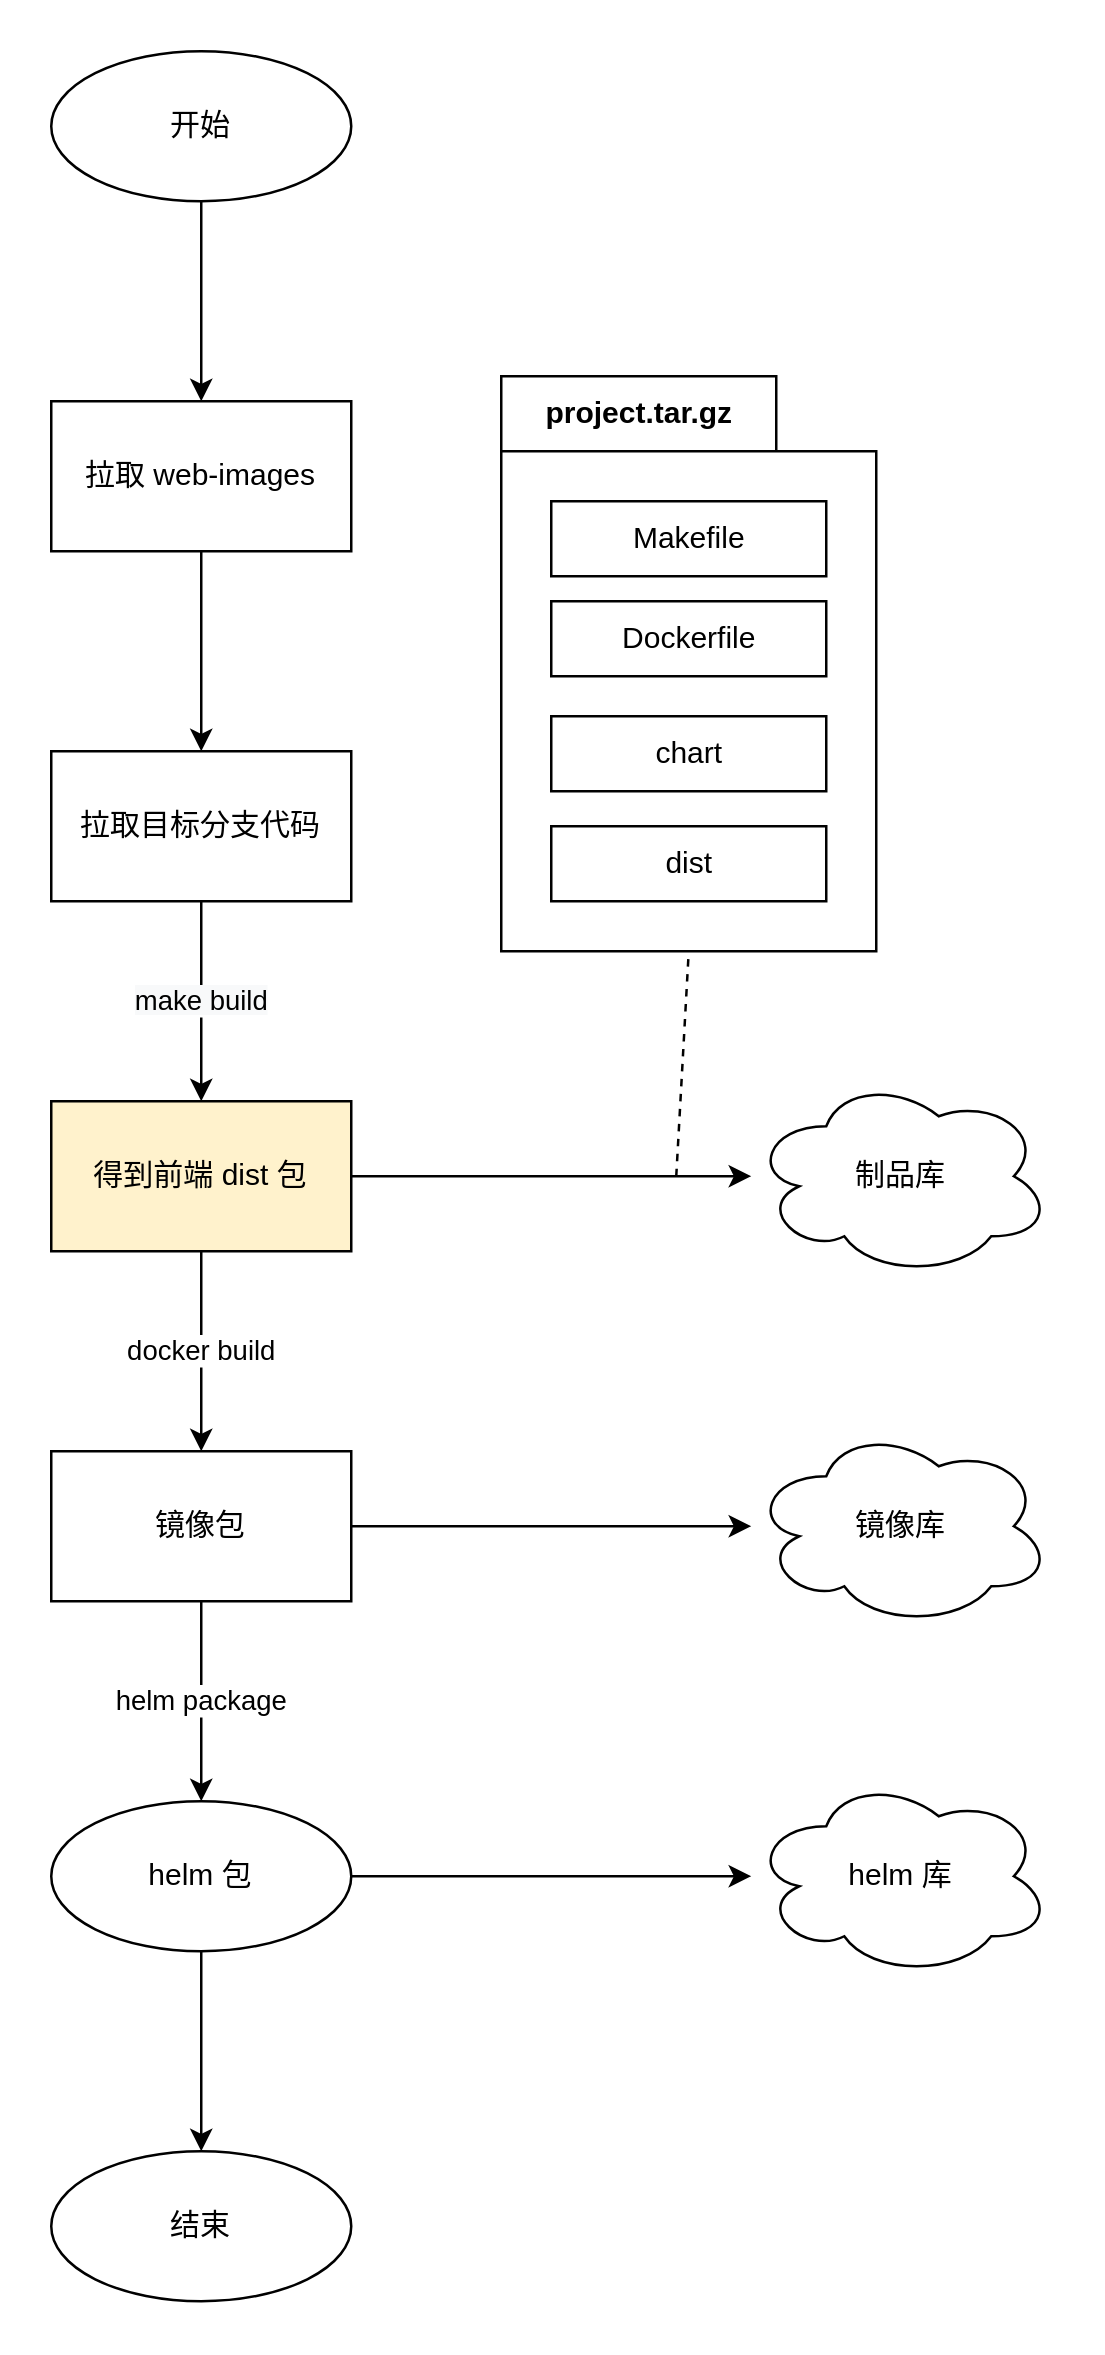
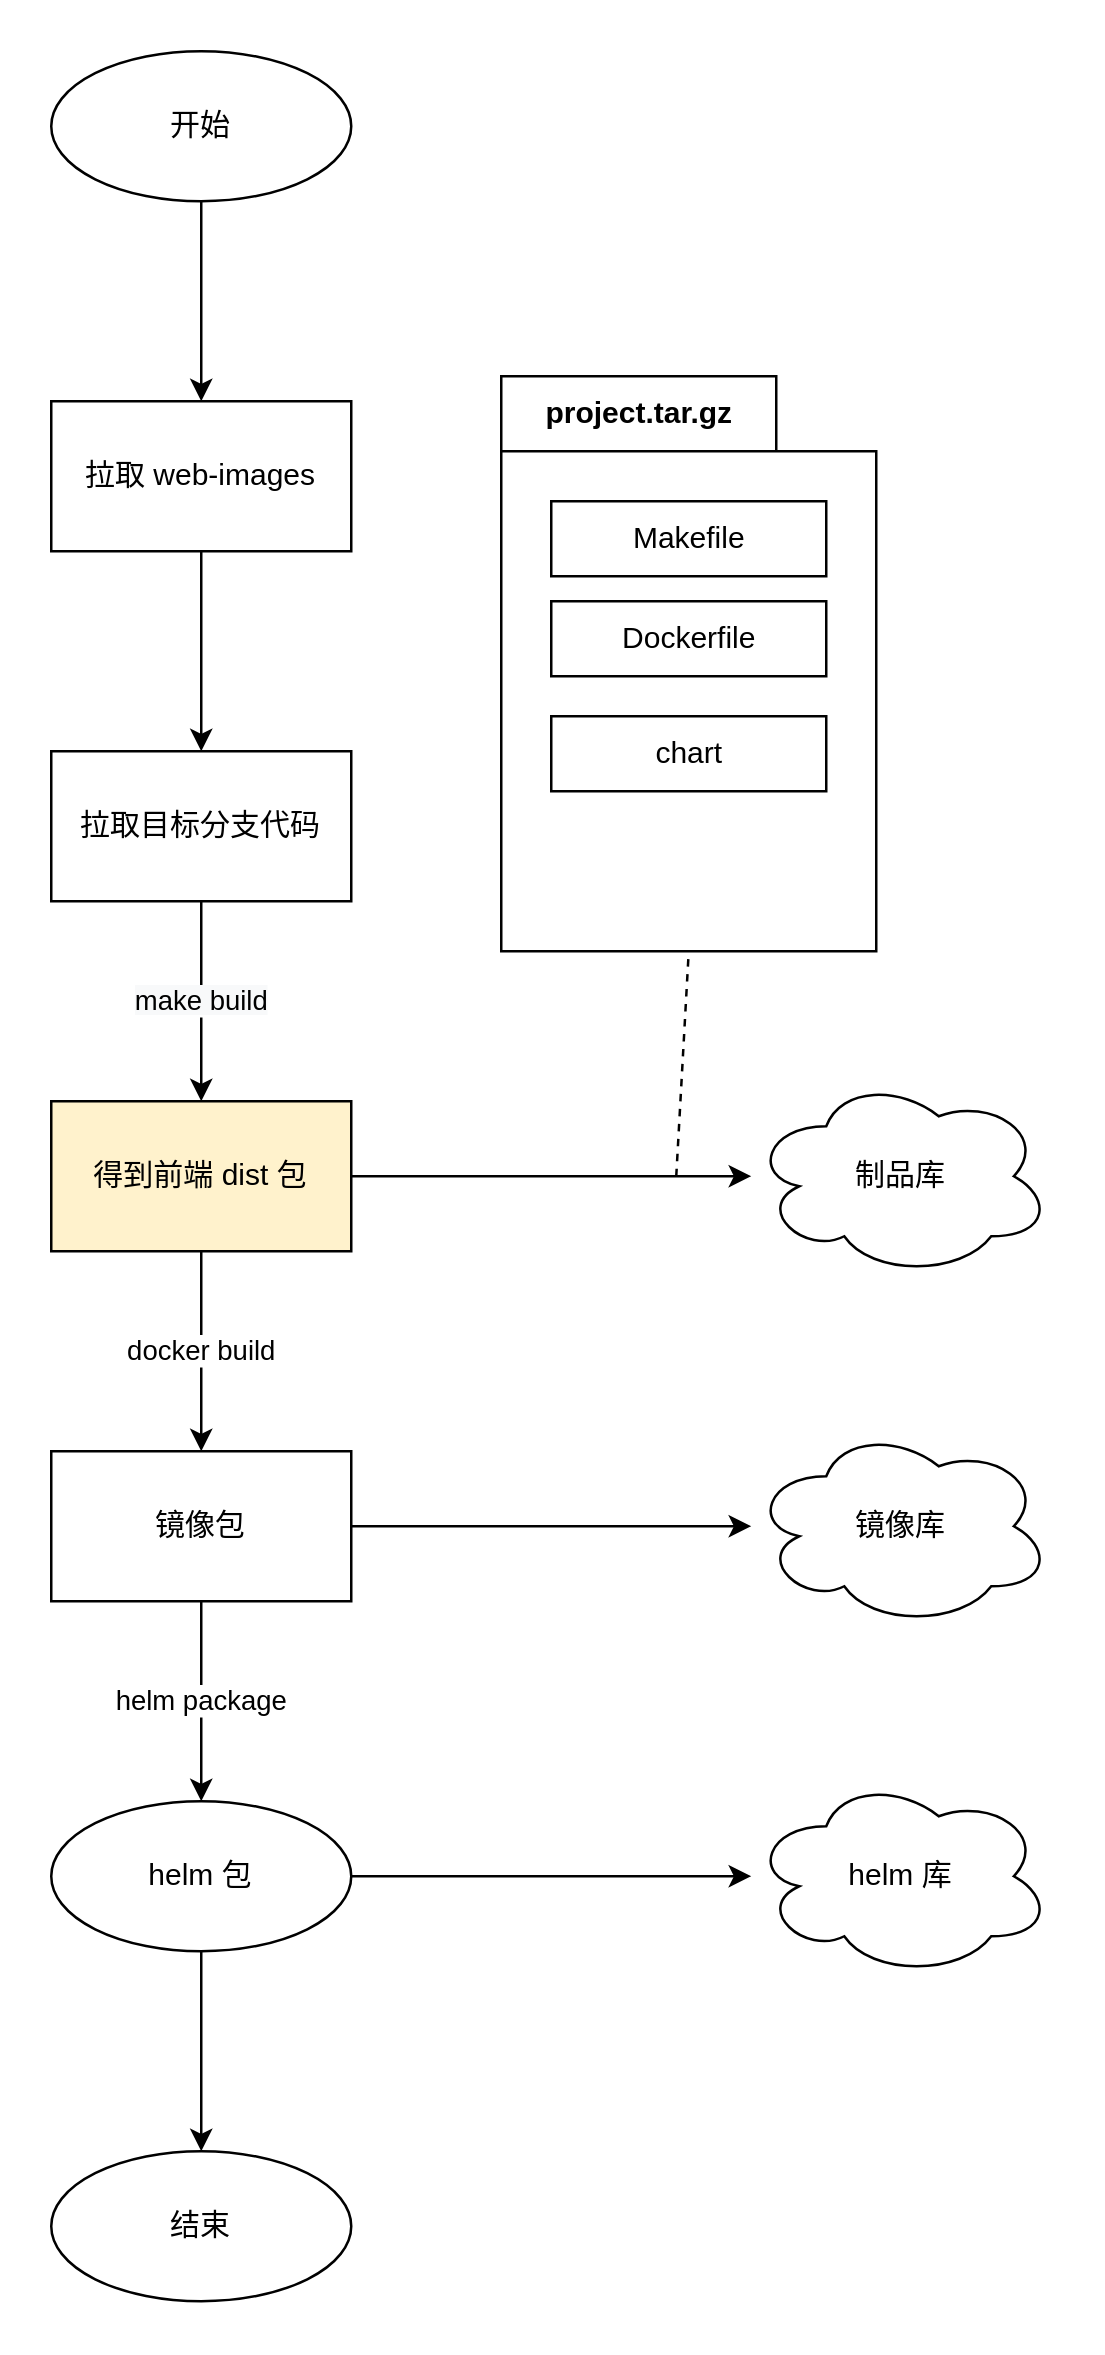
(689, 864) -> none
